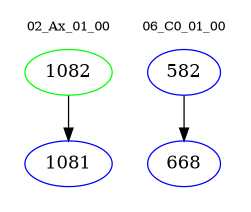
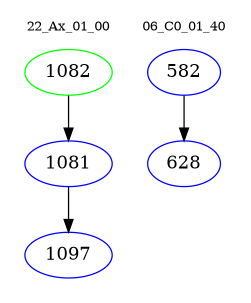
(69, 27) -> (69, 27)
(184, 27) -> (184, 27)
(184, 164) -> (184, 164)
none -> (69, 255)
